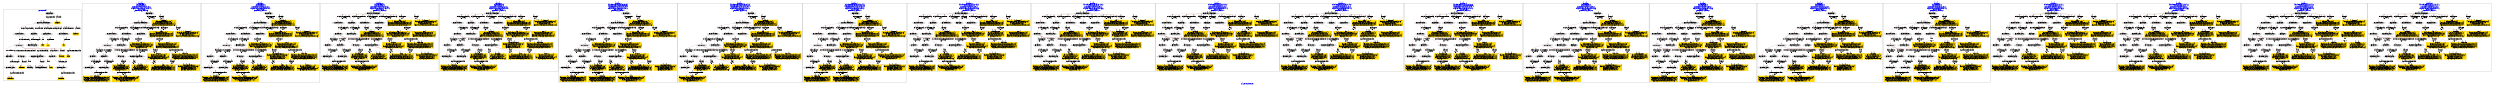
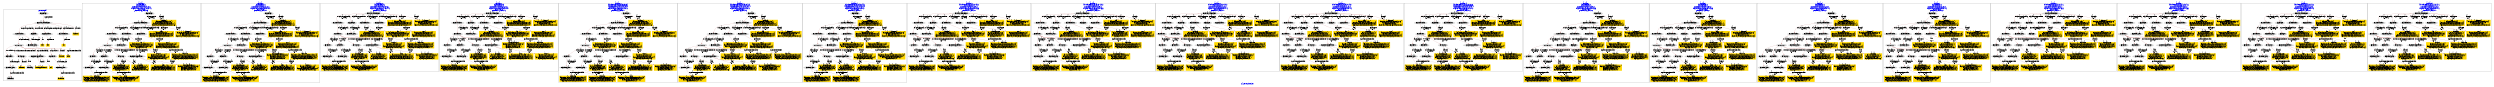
(57, 23) -> none
(48, 45) -> (48, 45)
(41, 68) -> (41, 68)
(51, 68) -> (51, 68)
(10, 79) -> (10, 79)
